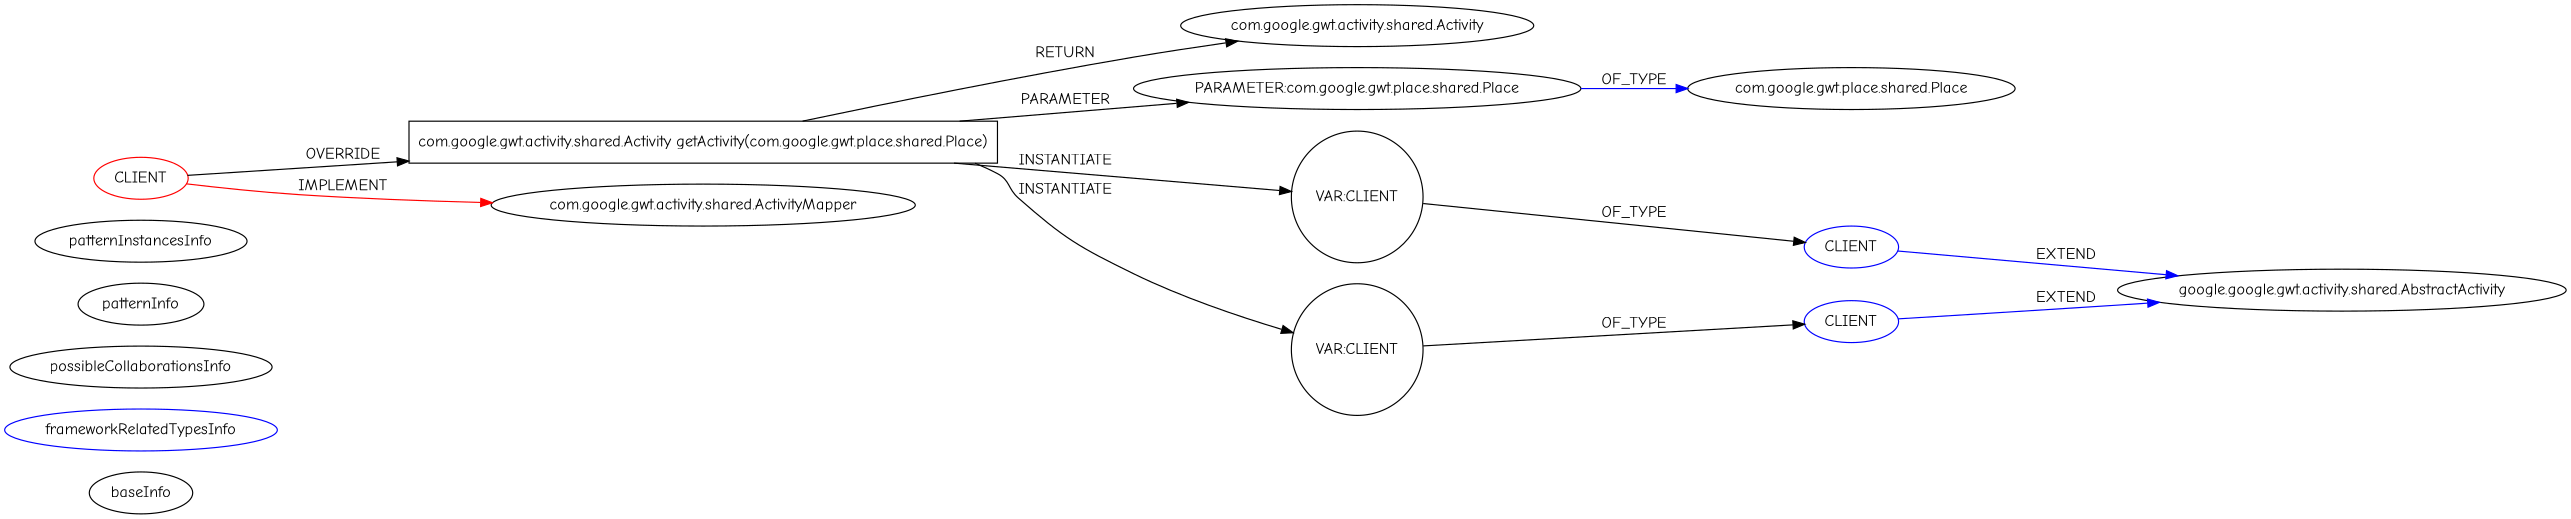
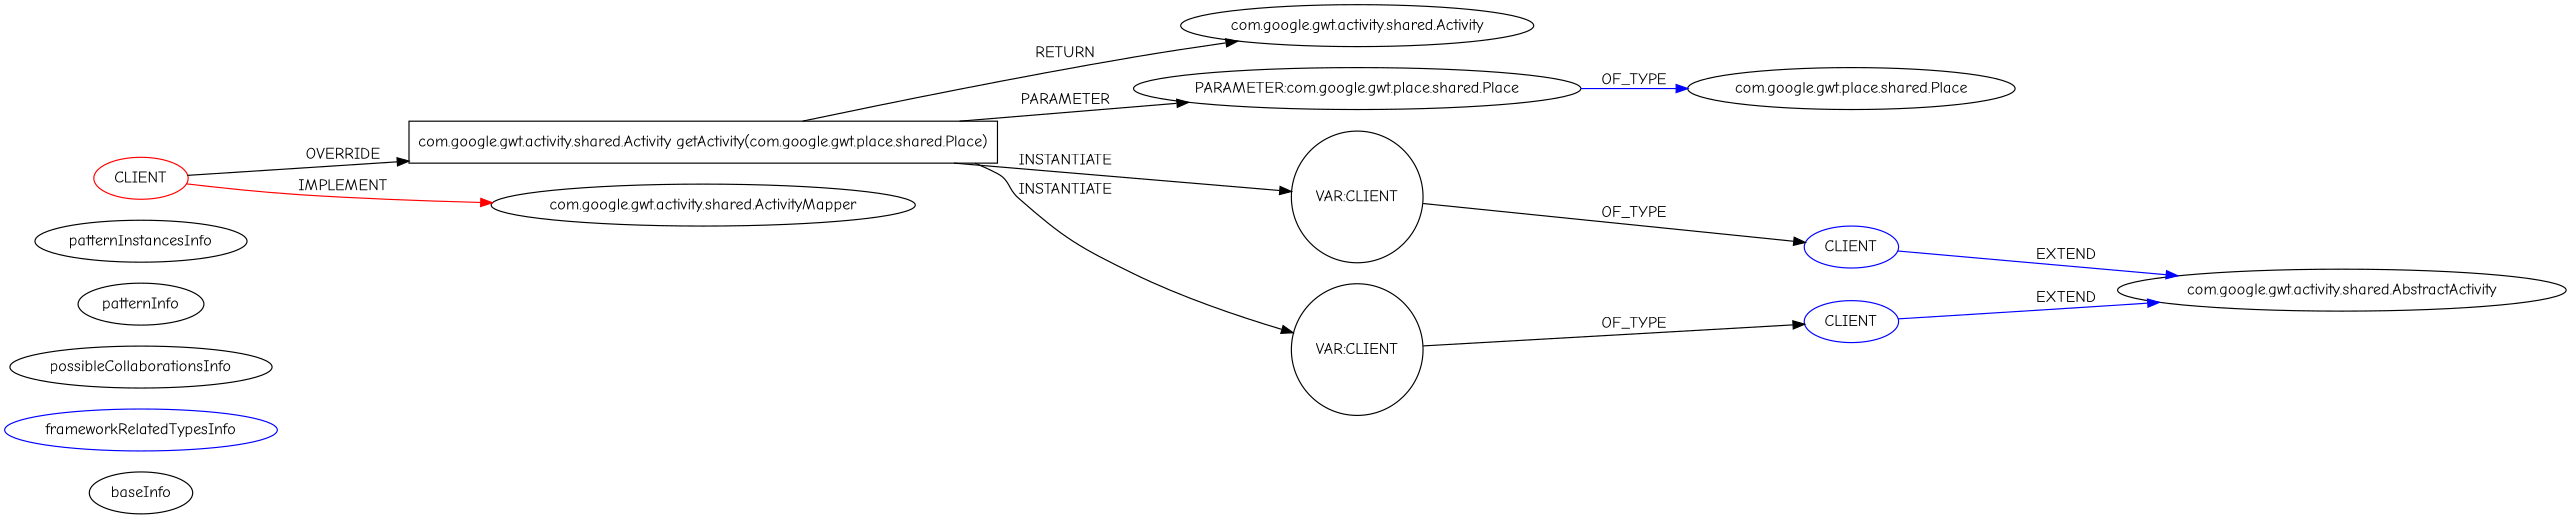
(2342, 290) -> (2342, 290)
